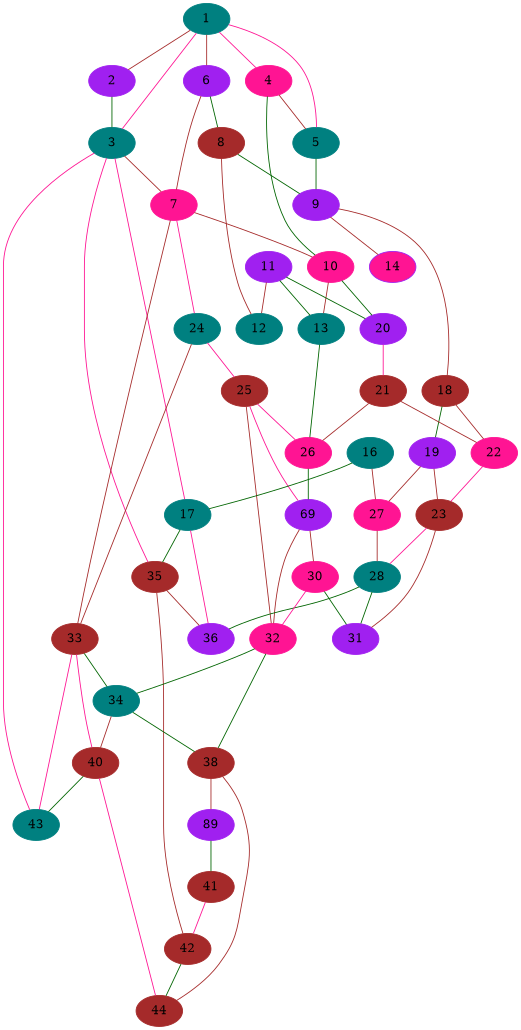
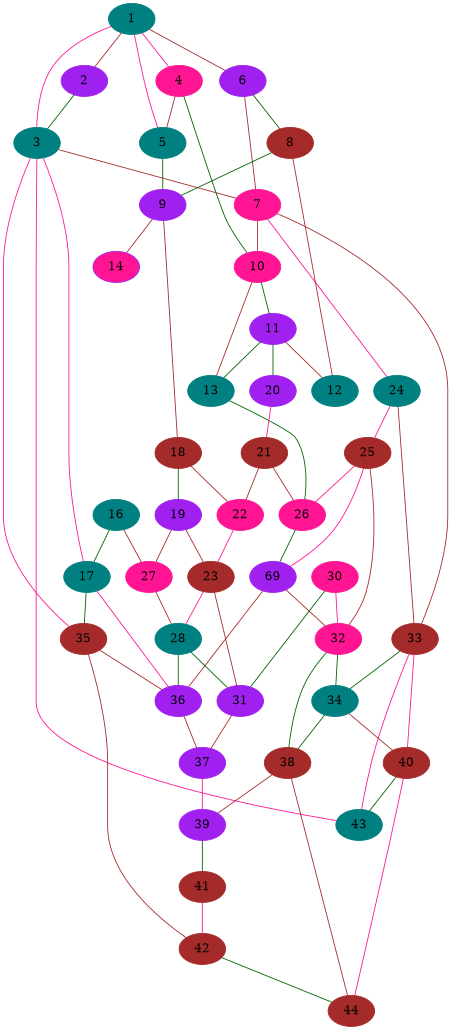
(357, 298) -> (265, 298)
(312, 546) -> (231, 632)
none -> (202, 763)
(211, 825) -> (202, 825)
